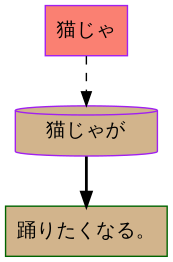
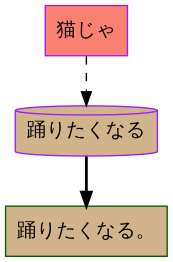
(86, 131) -> (86, 131)
